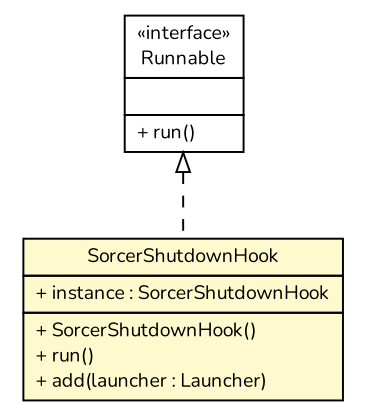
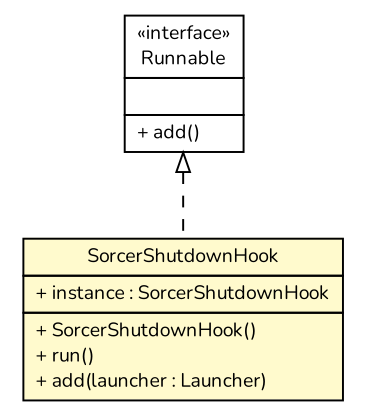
(167, 133) -> (169, 133)
